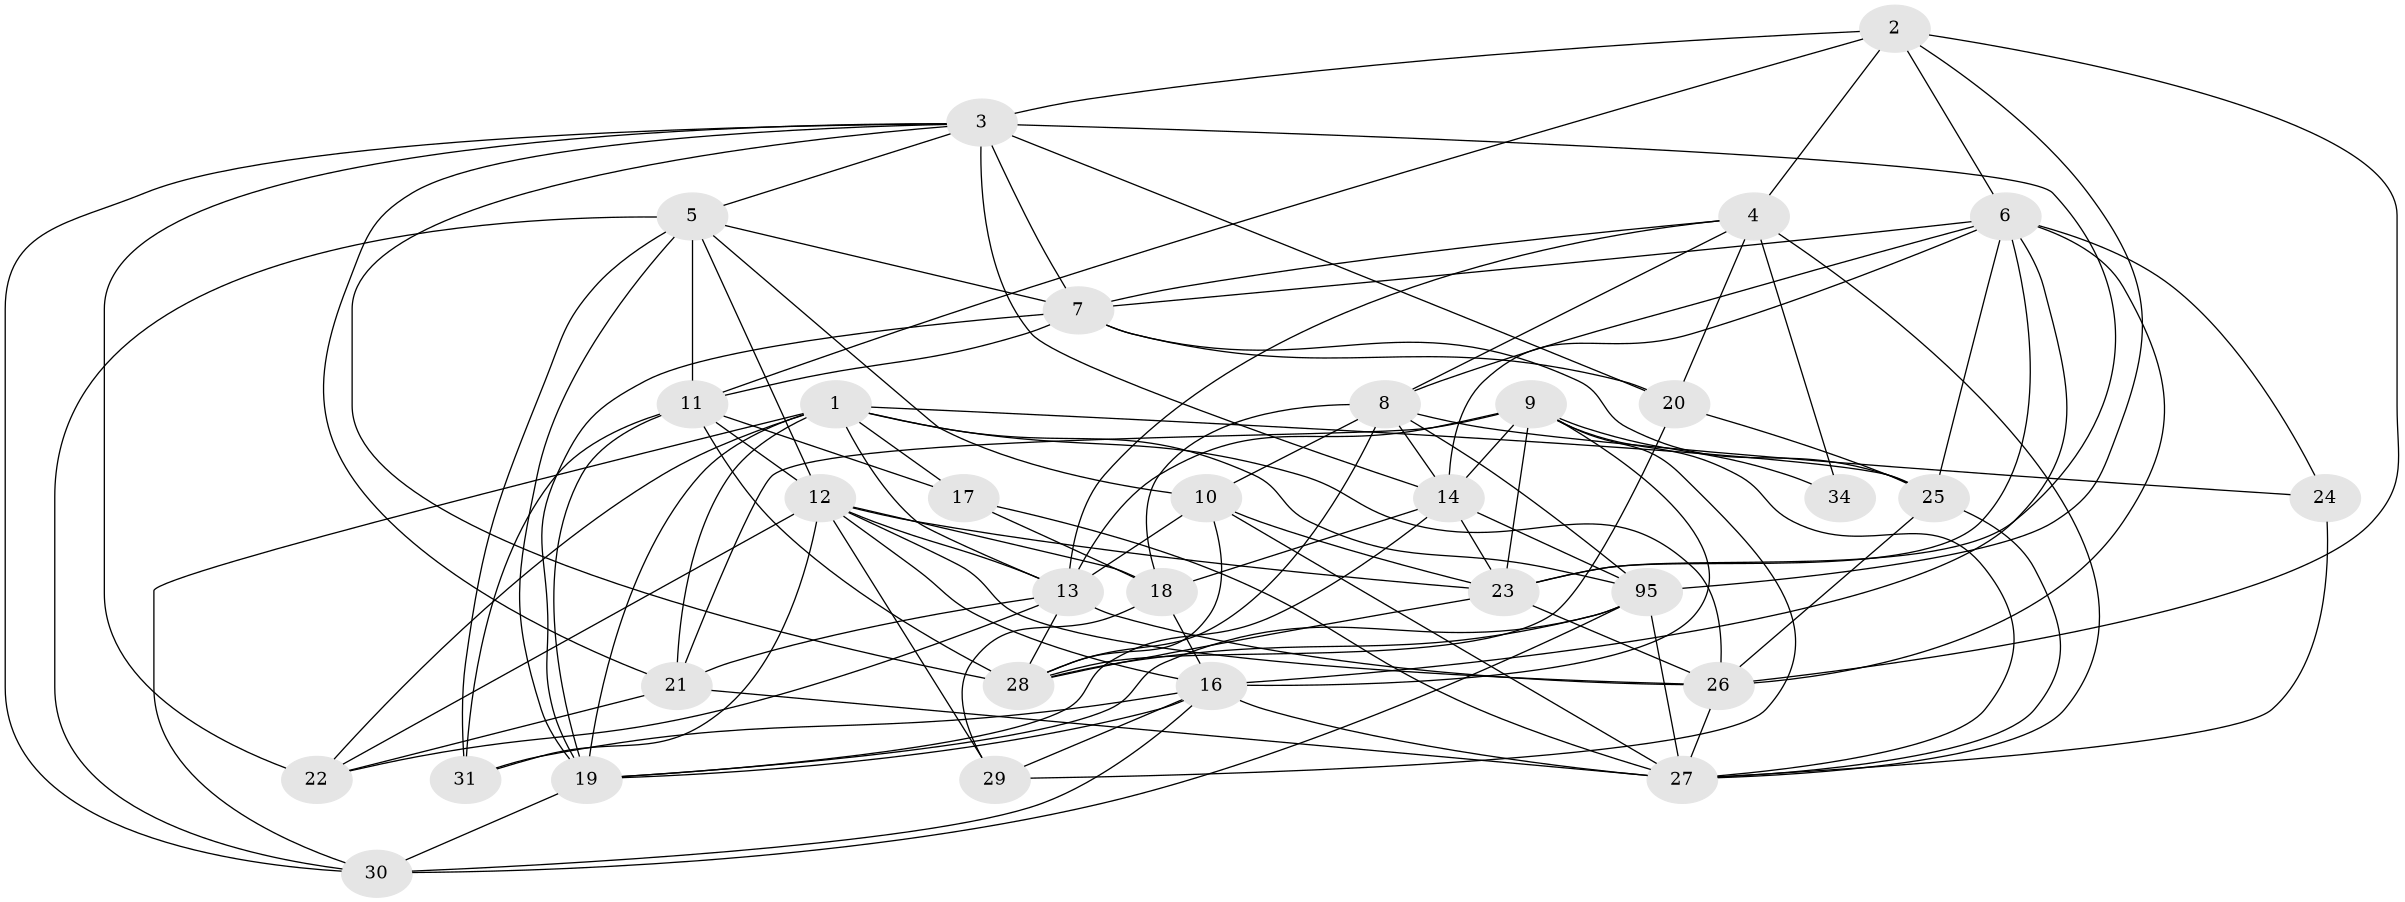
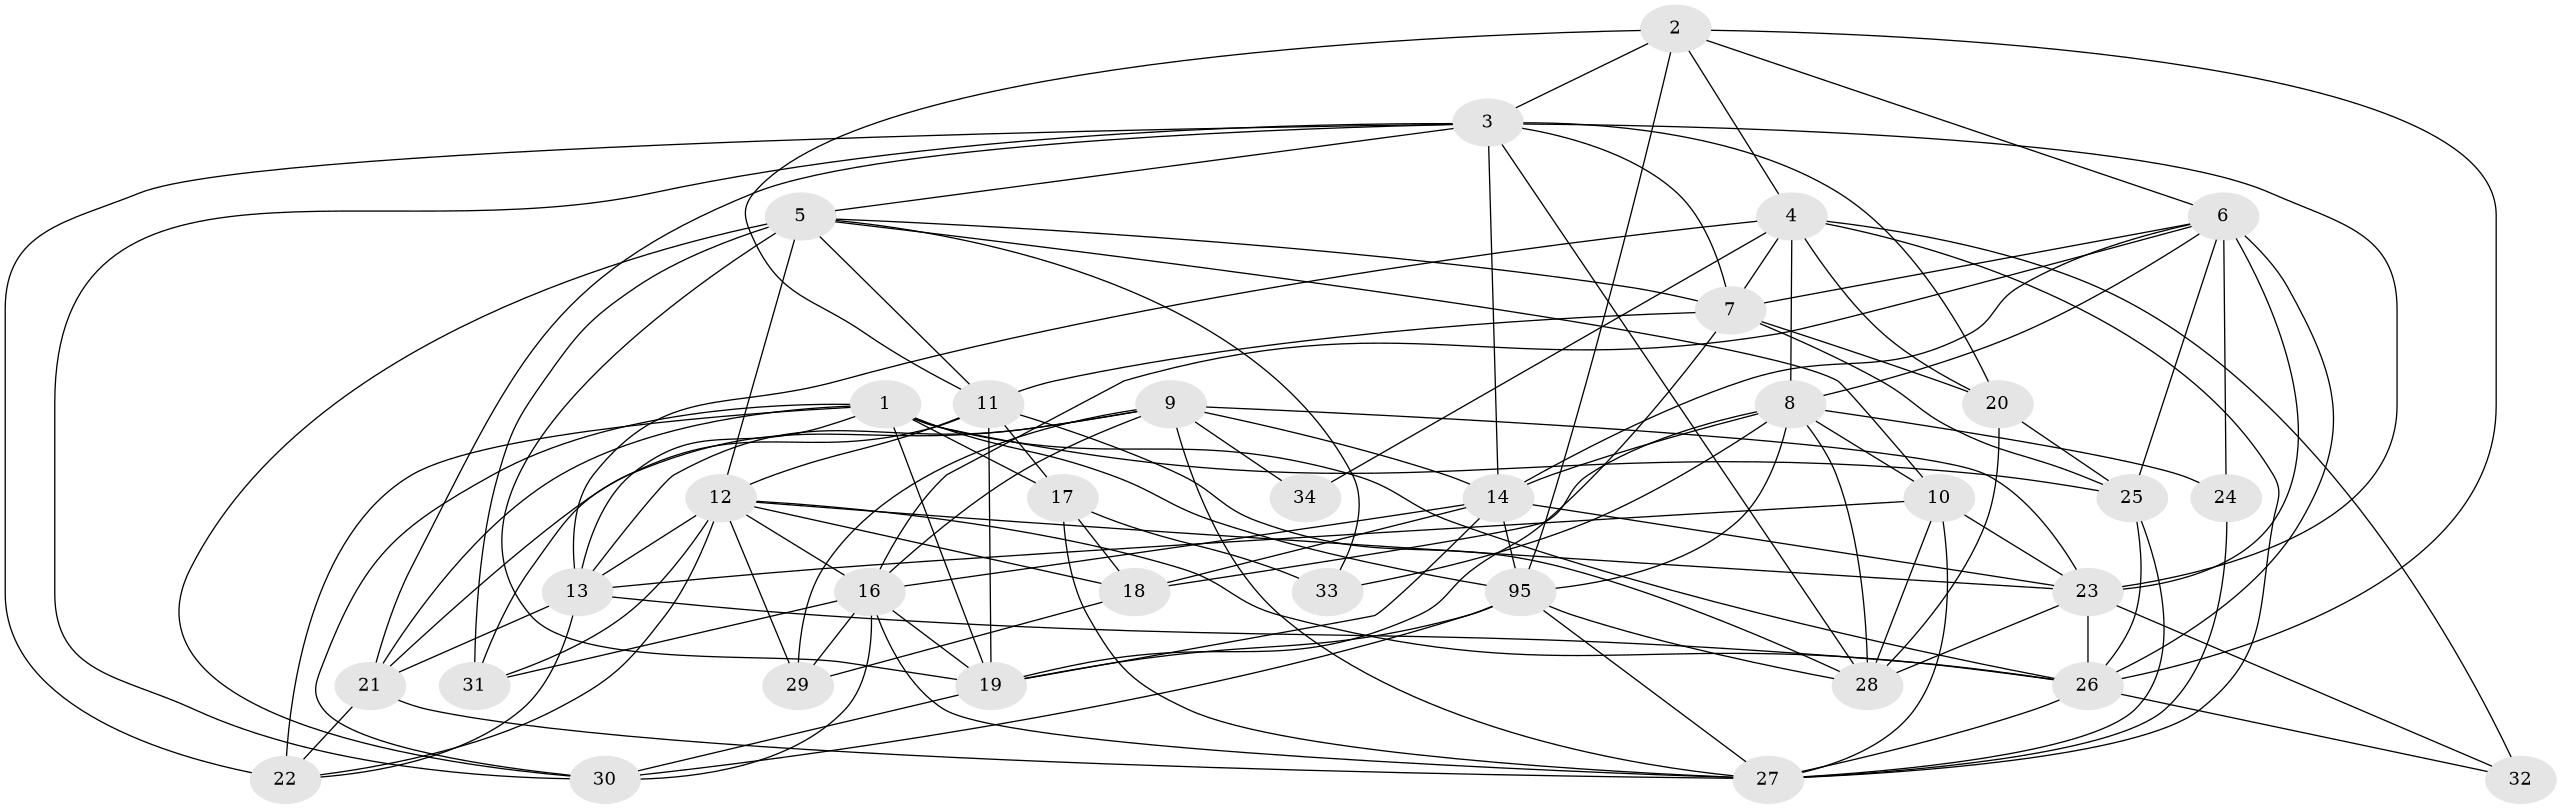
none -> (1328, 592)
(1187, 639) -> (1086, 560)
(1037, 650) -> none
none -> (2521, 780)
